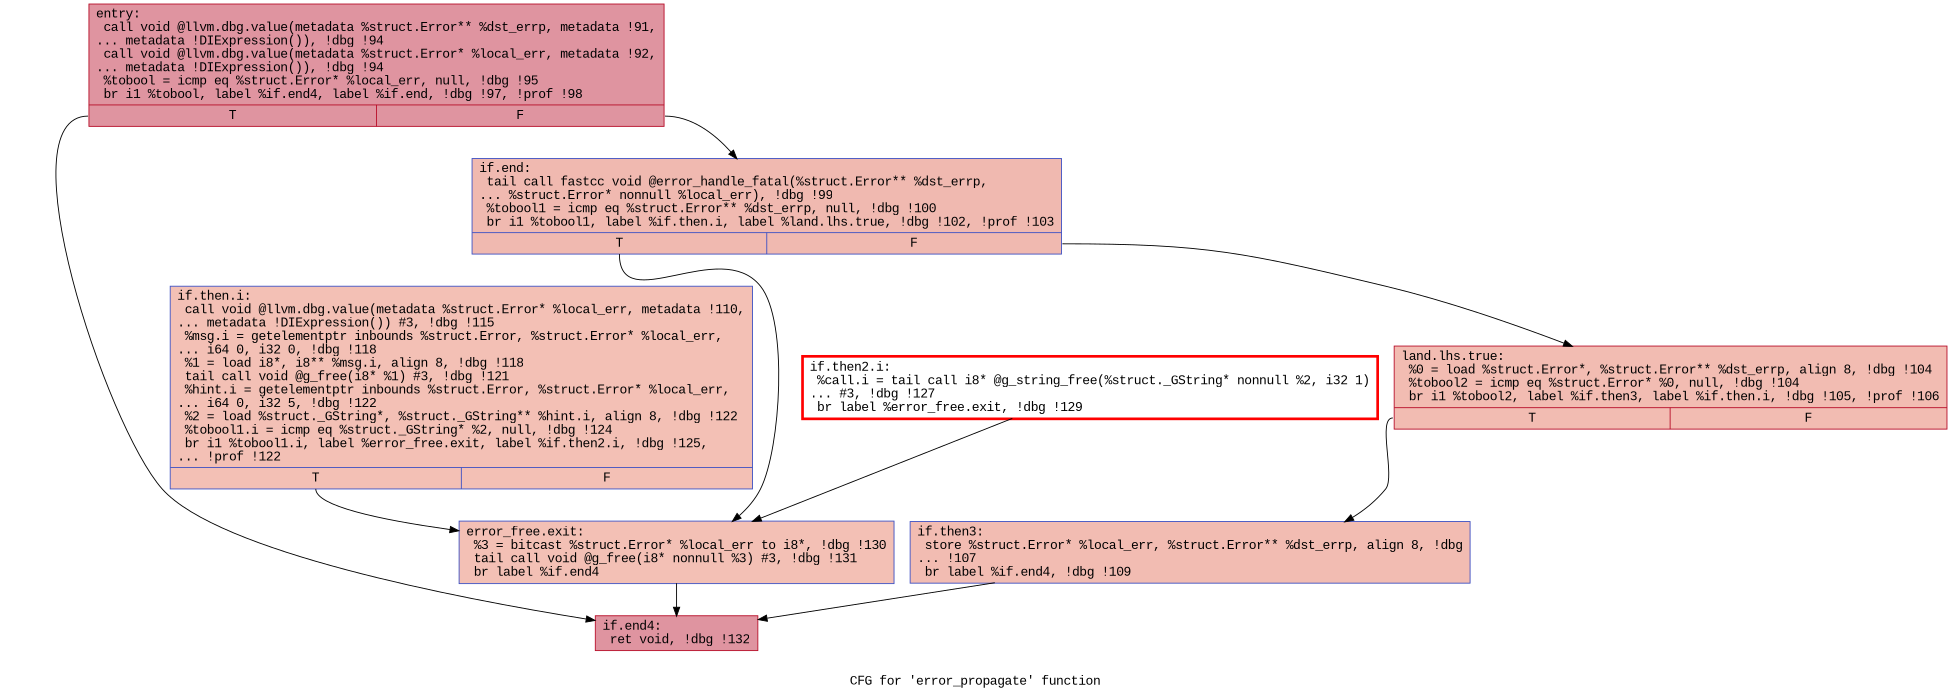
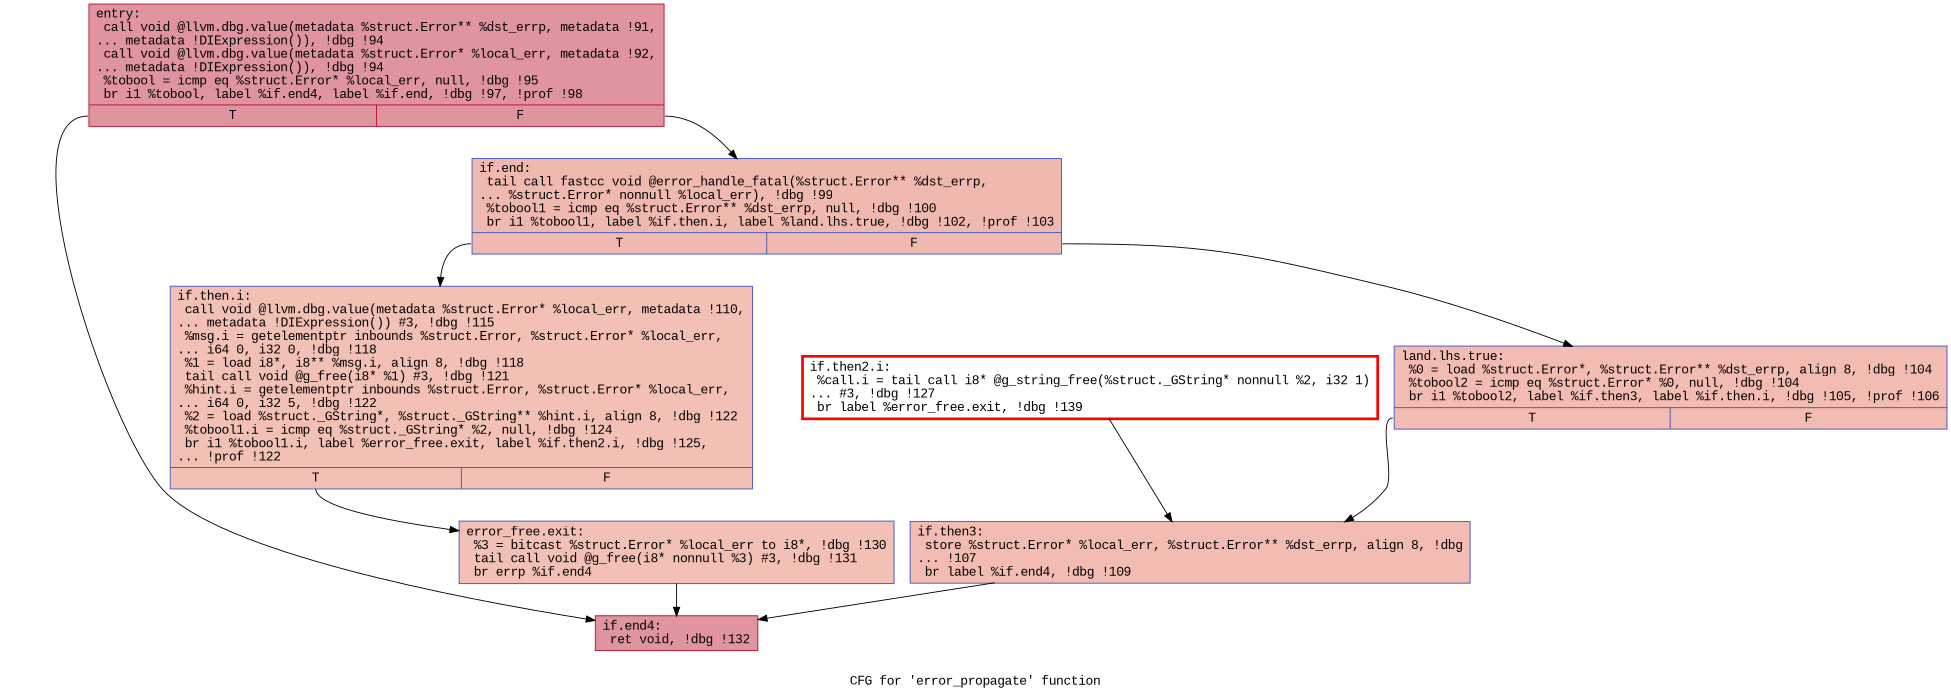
(774, 323) -> (449, 254)
(1671, 388) -> (1671, 388)
(946, 407) -> (946, 407)
(886, 468) -> (1138, 466)
(533, 572) -> (529, 572)
